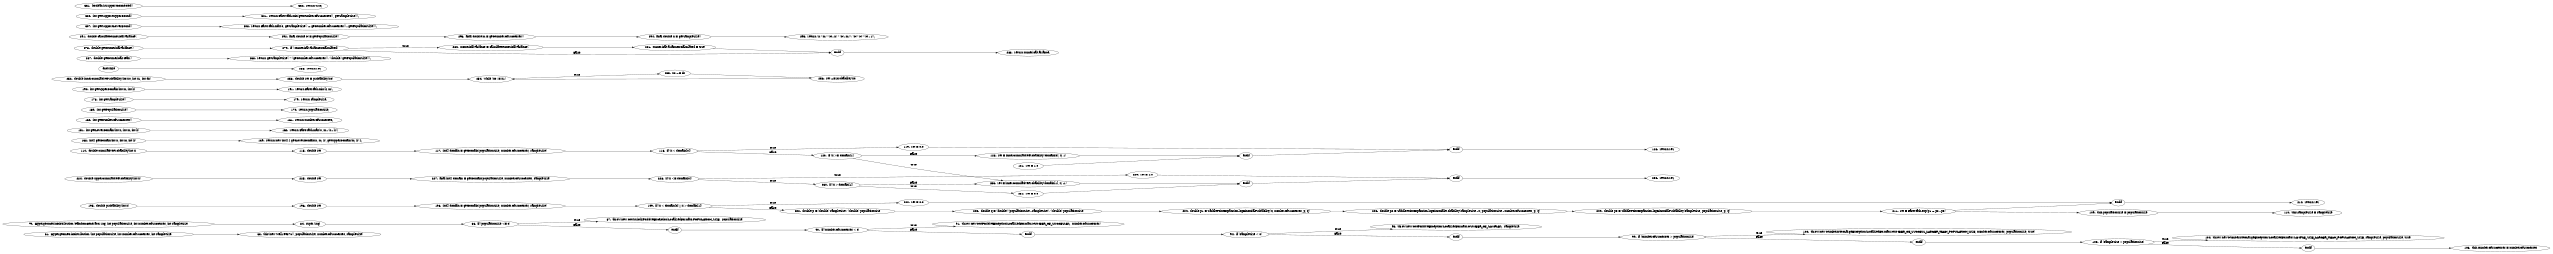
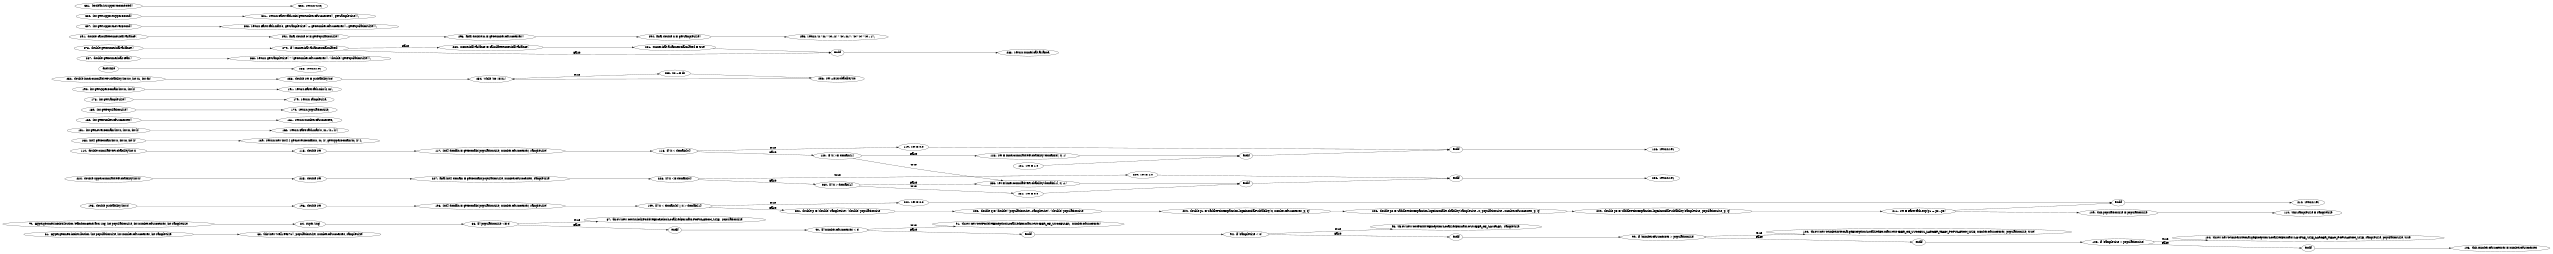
(405, 47) -> (405, 47)
(773, 181) -> (773, 181)
